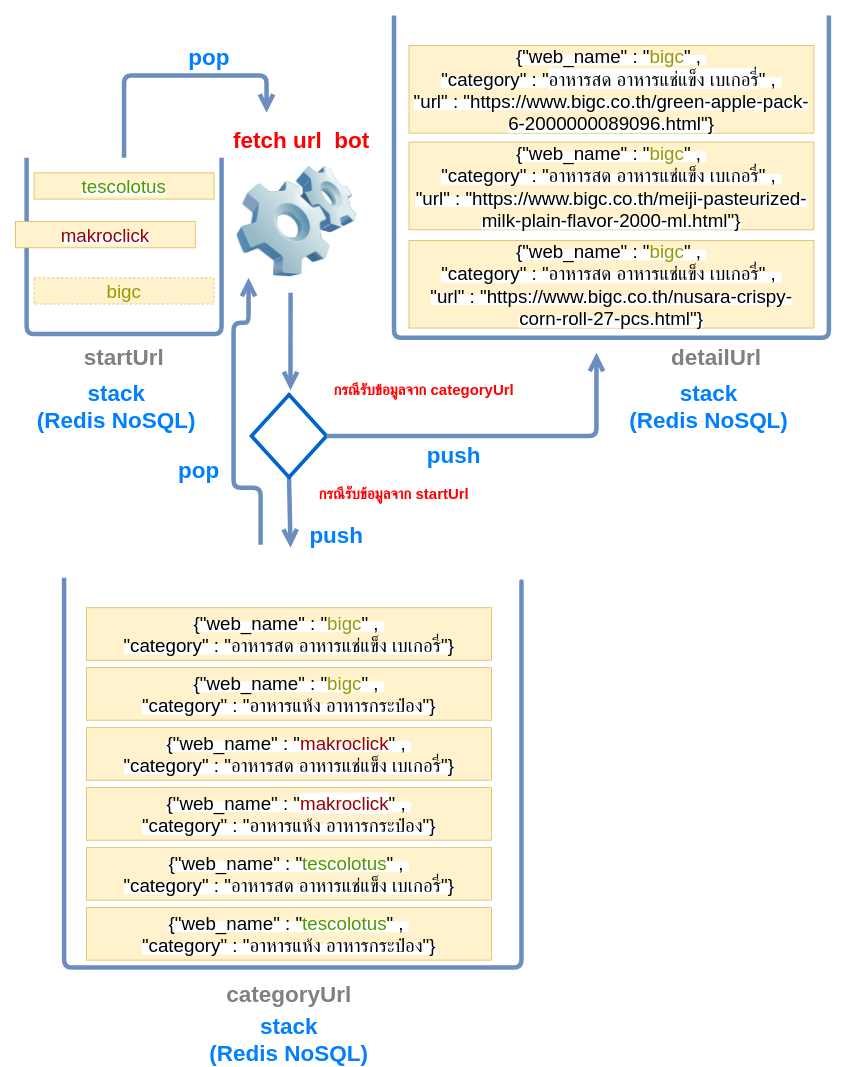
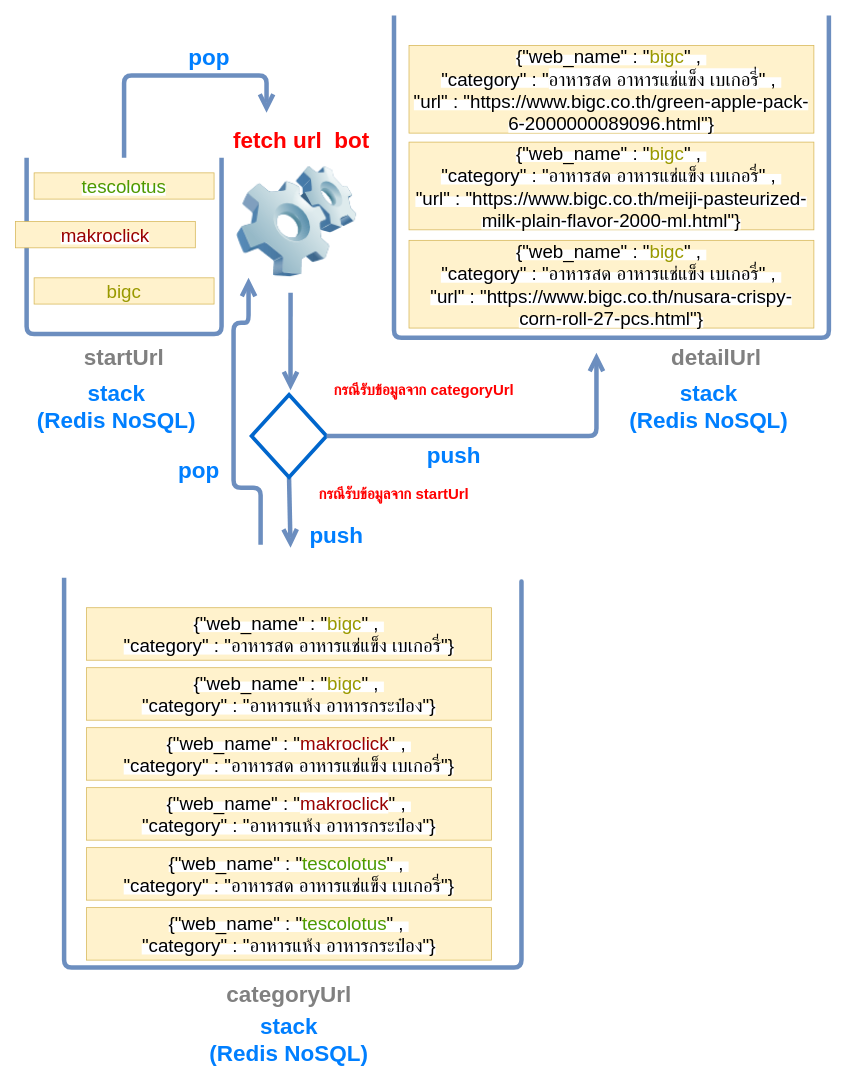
(124, 291) -> (124, 291)
